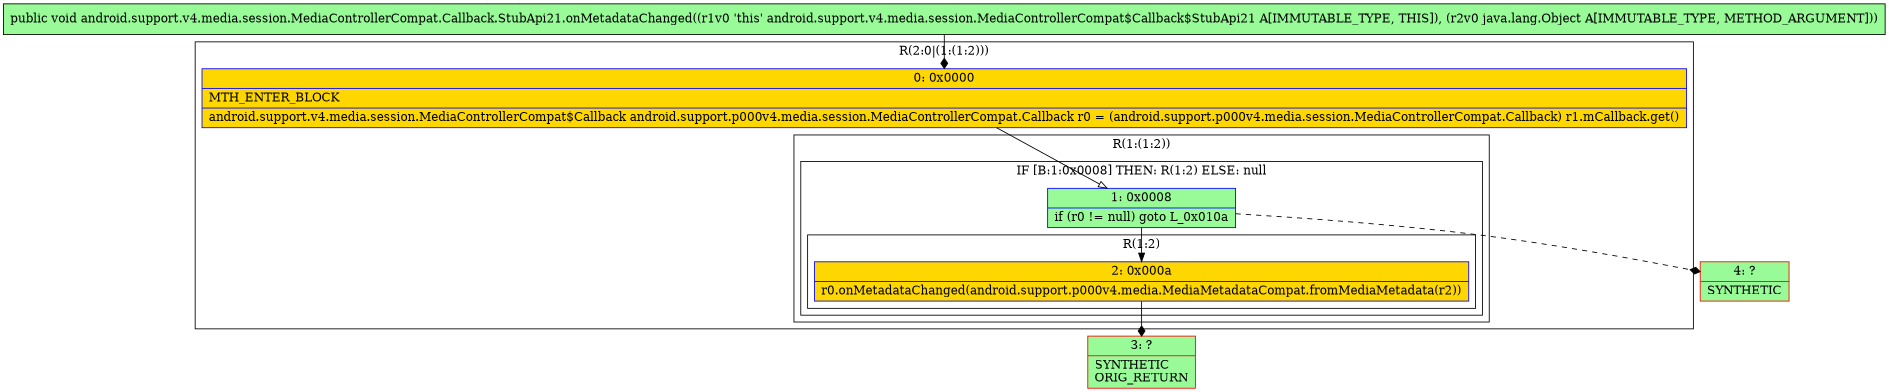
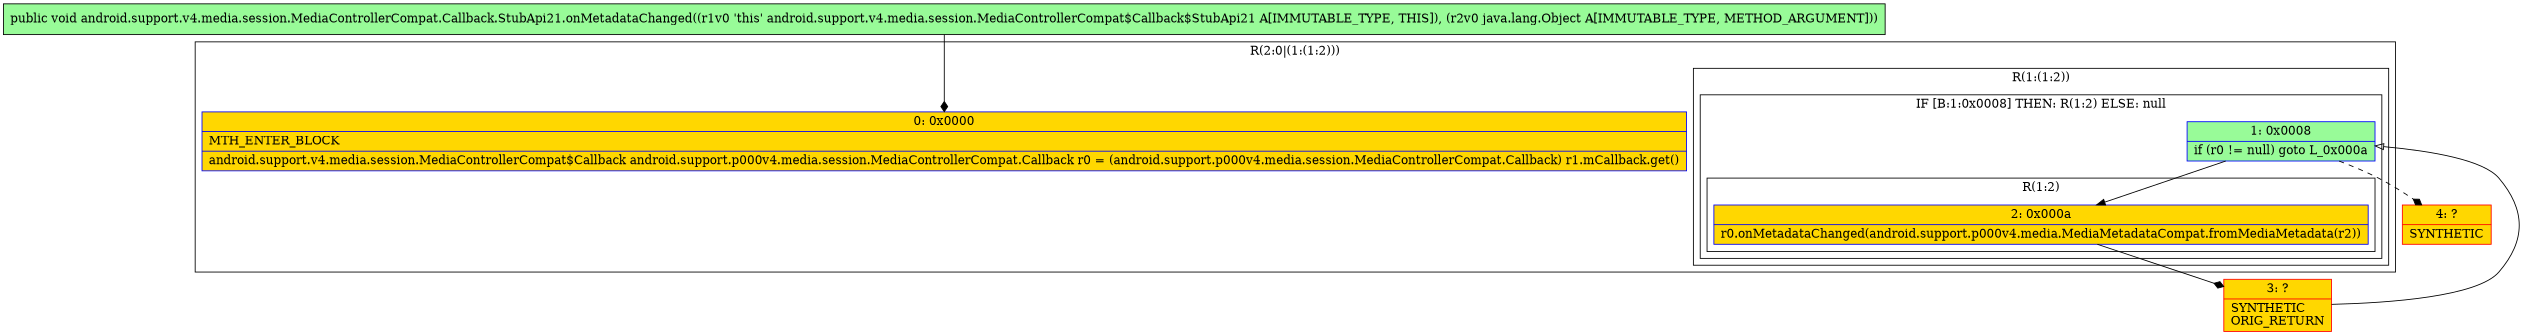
(1048, 156) -> (2513, 250)
(1142, 217) -> (2281, 151)
(1745, 281) -> (2447, 225)
(1142, 362) -> (2278, 305)
